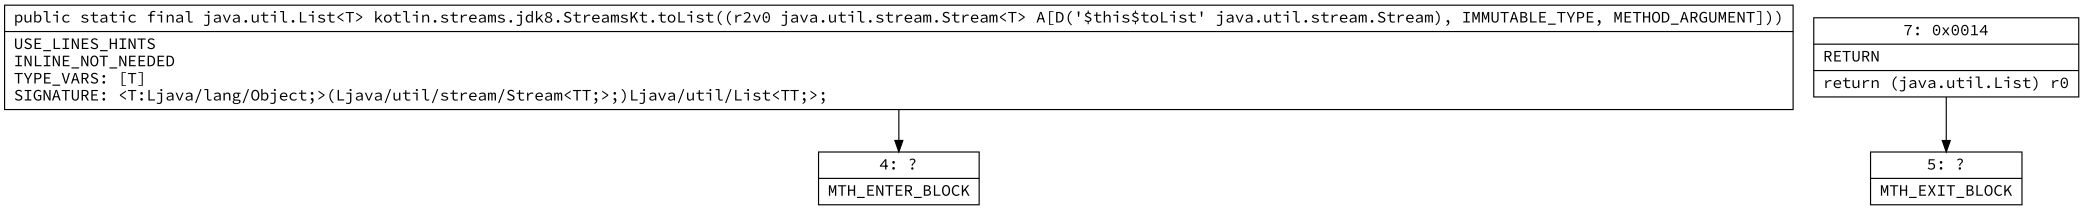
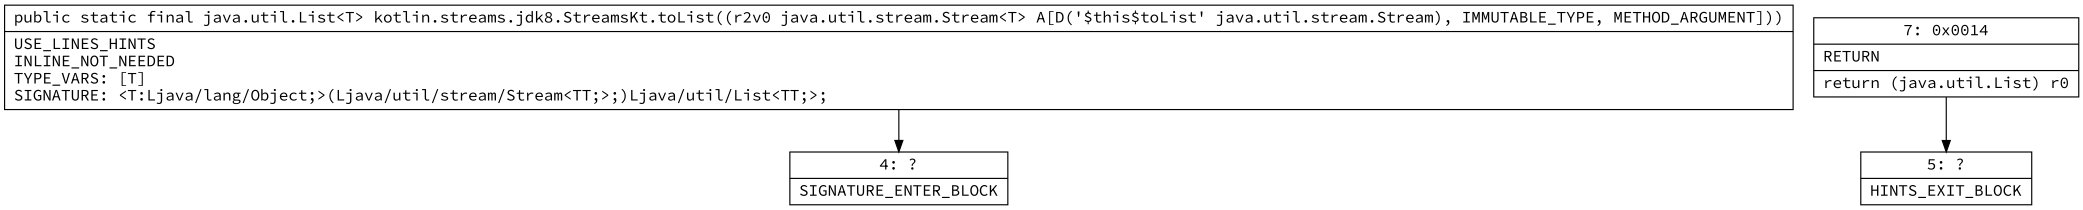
(899, 191) -> (899, 191)
(1946, 191) -> (1946, 191)
